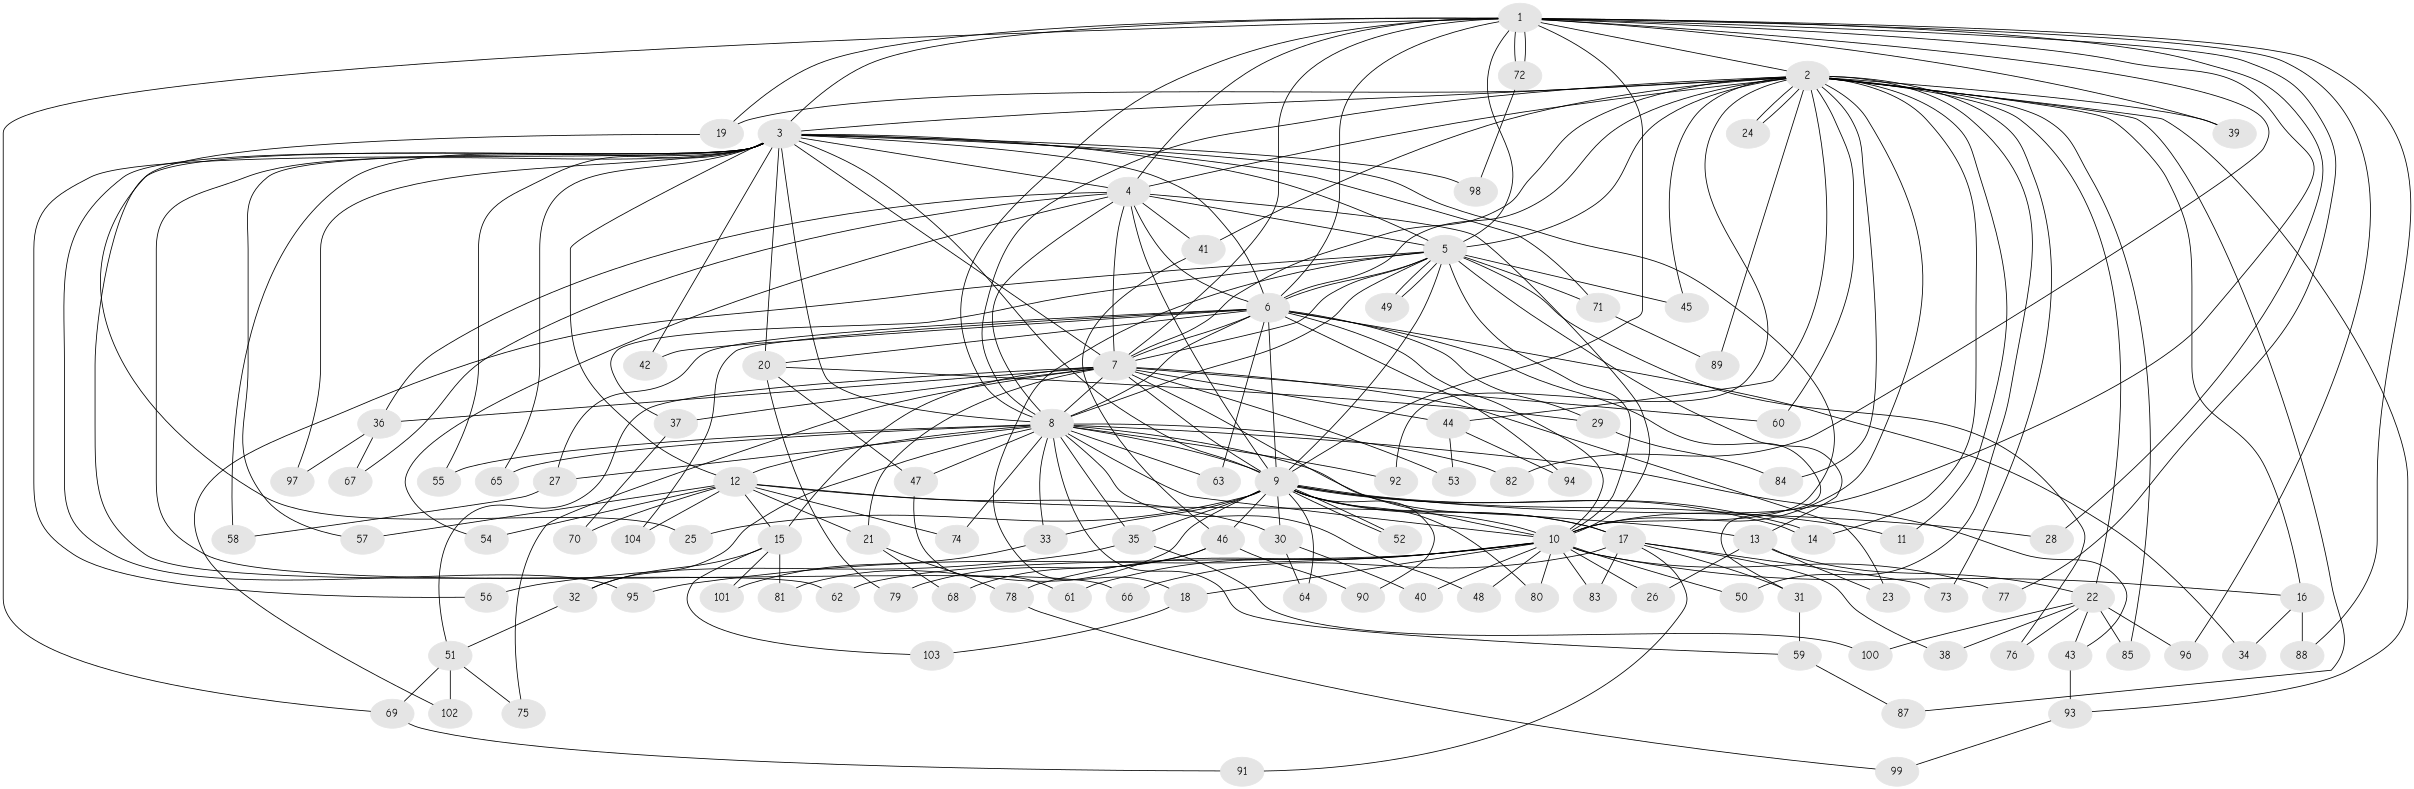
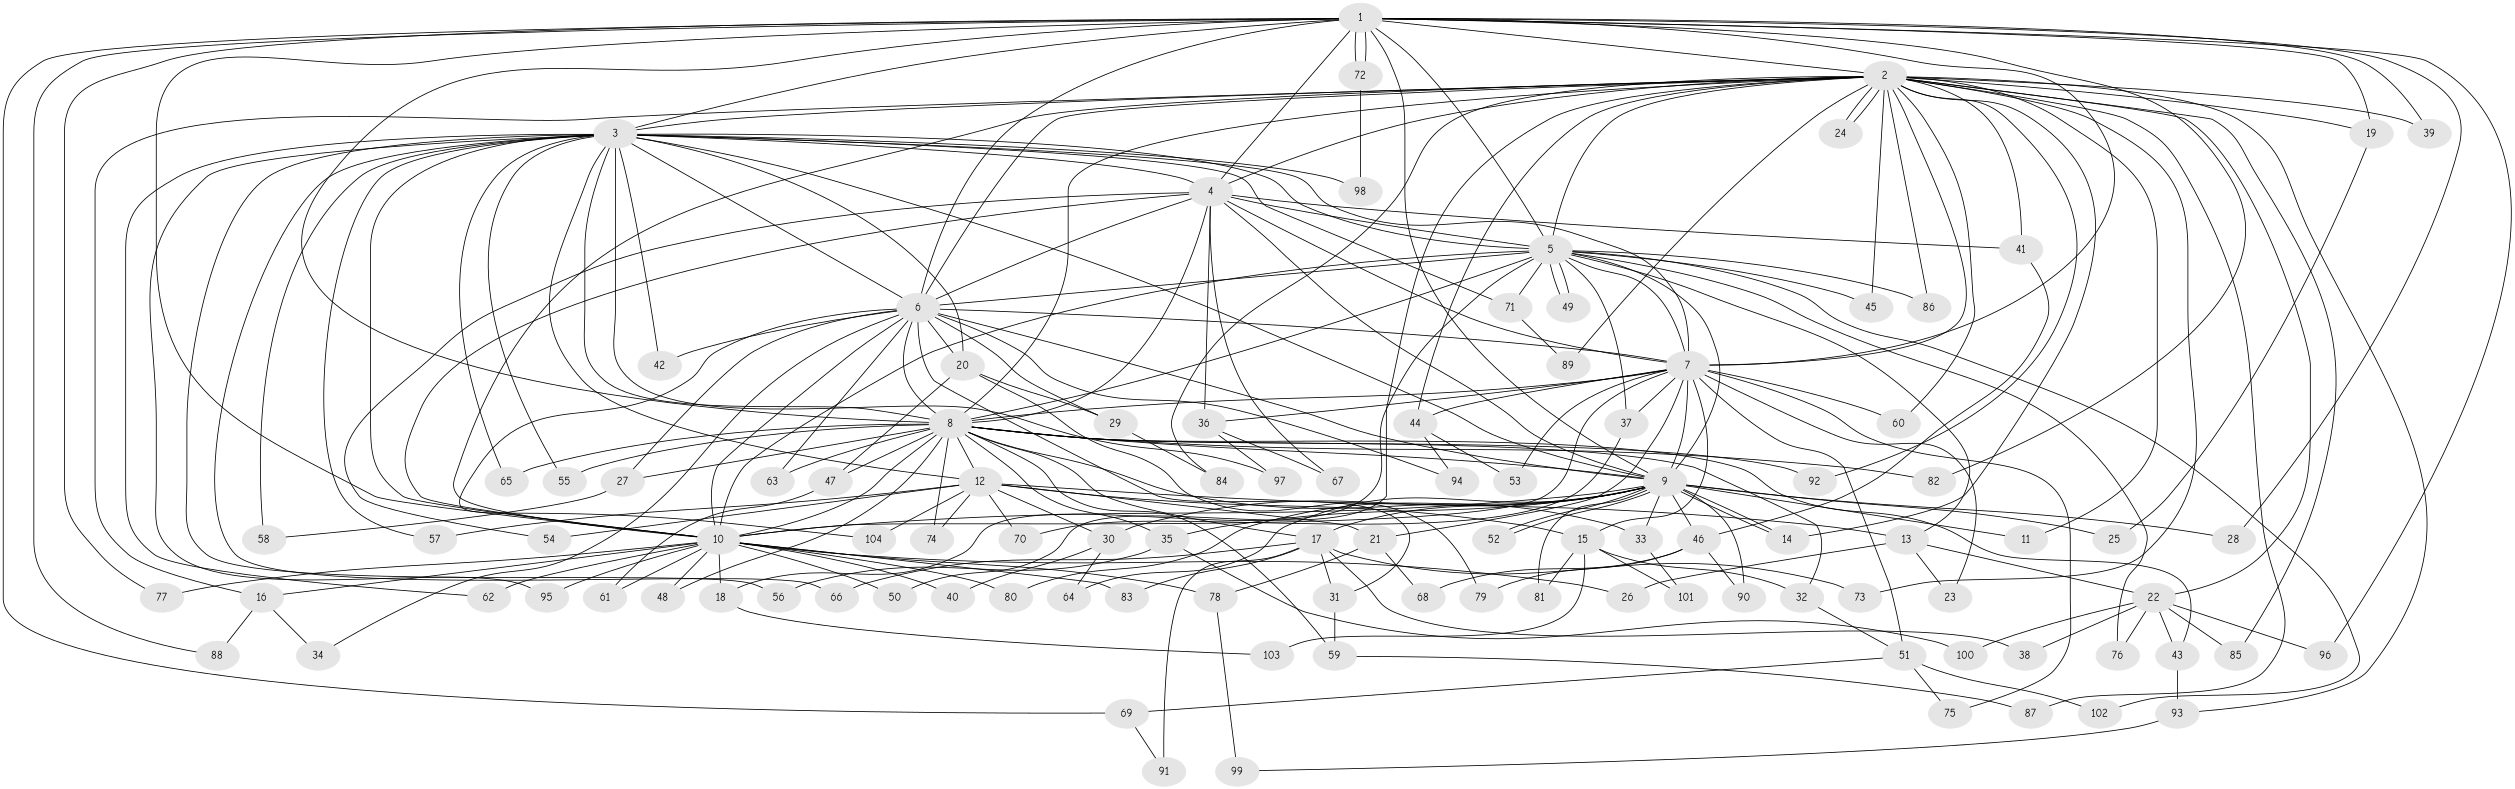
none -> (1929, 308)
